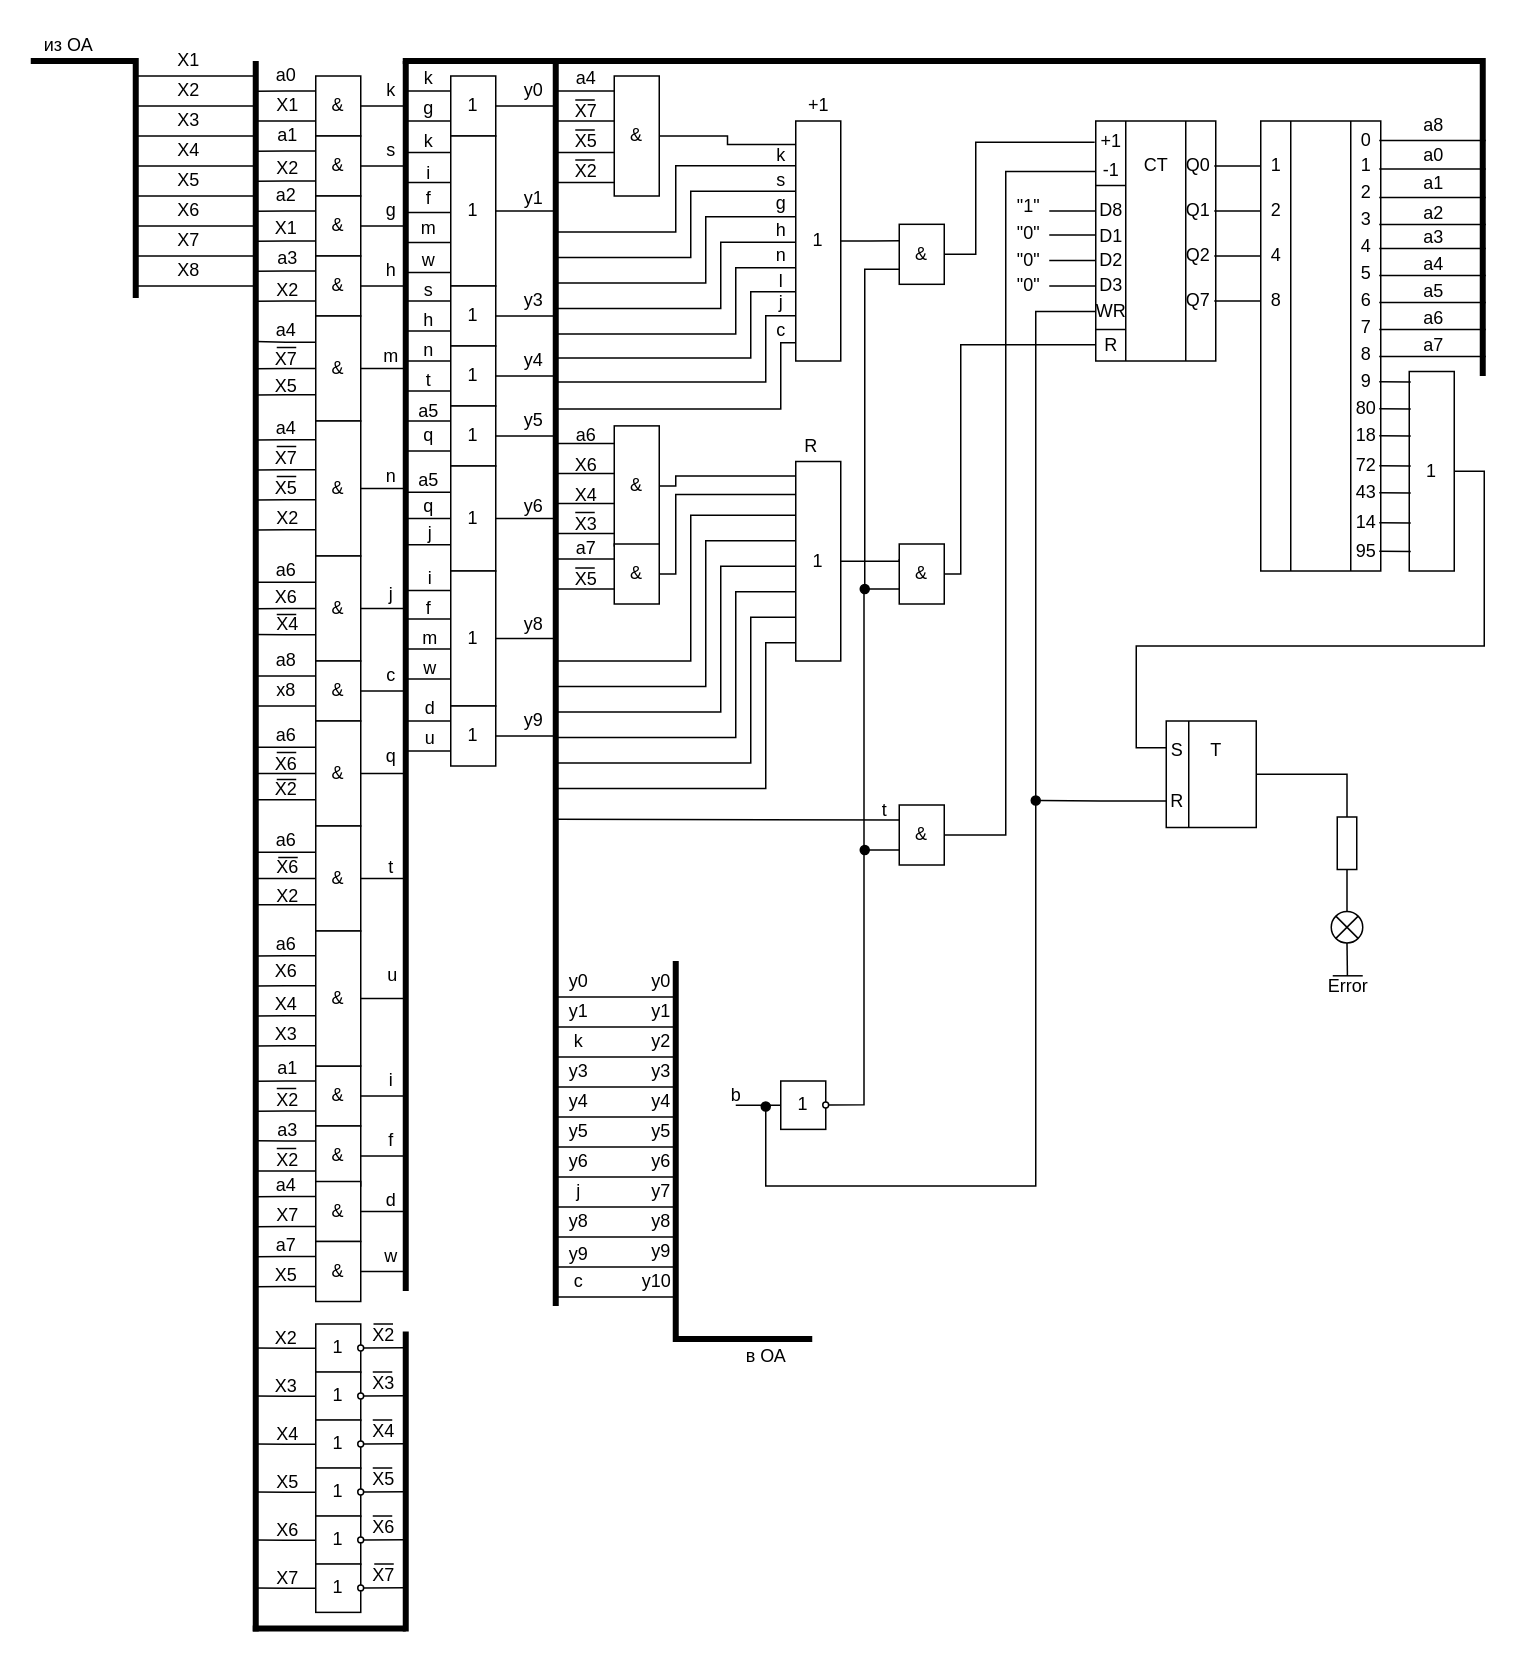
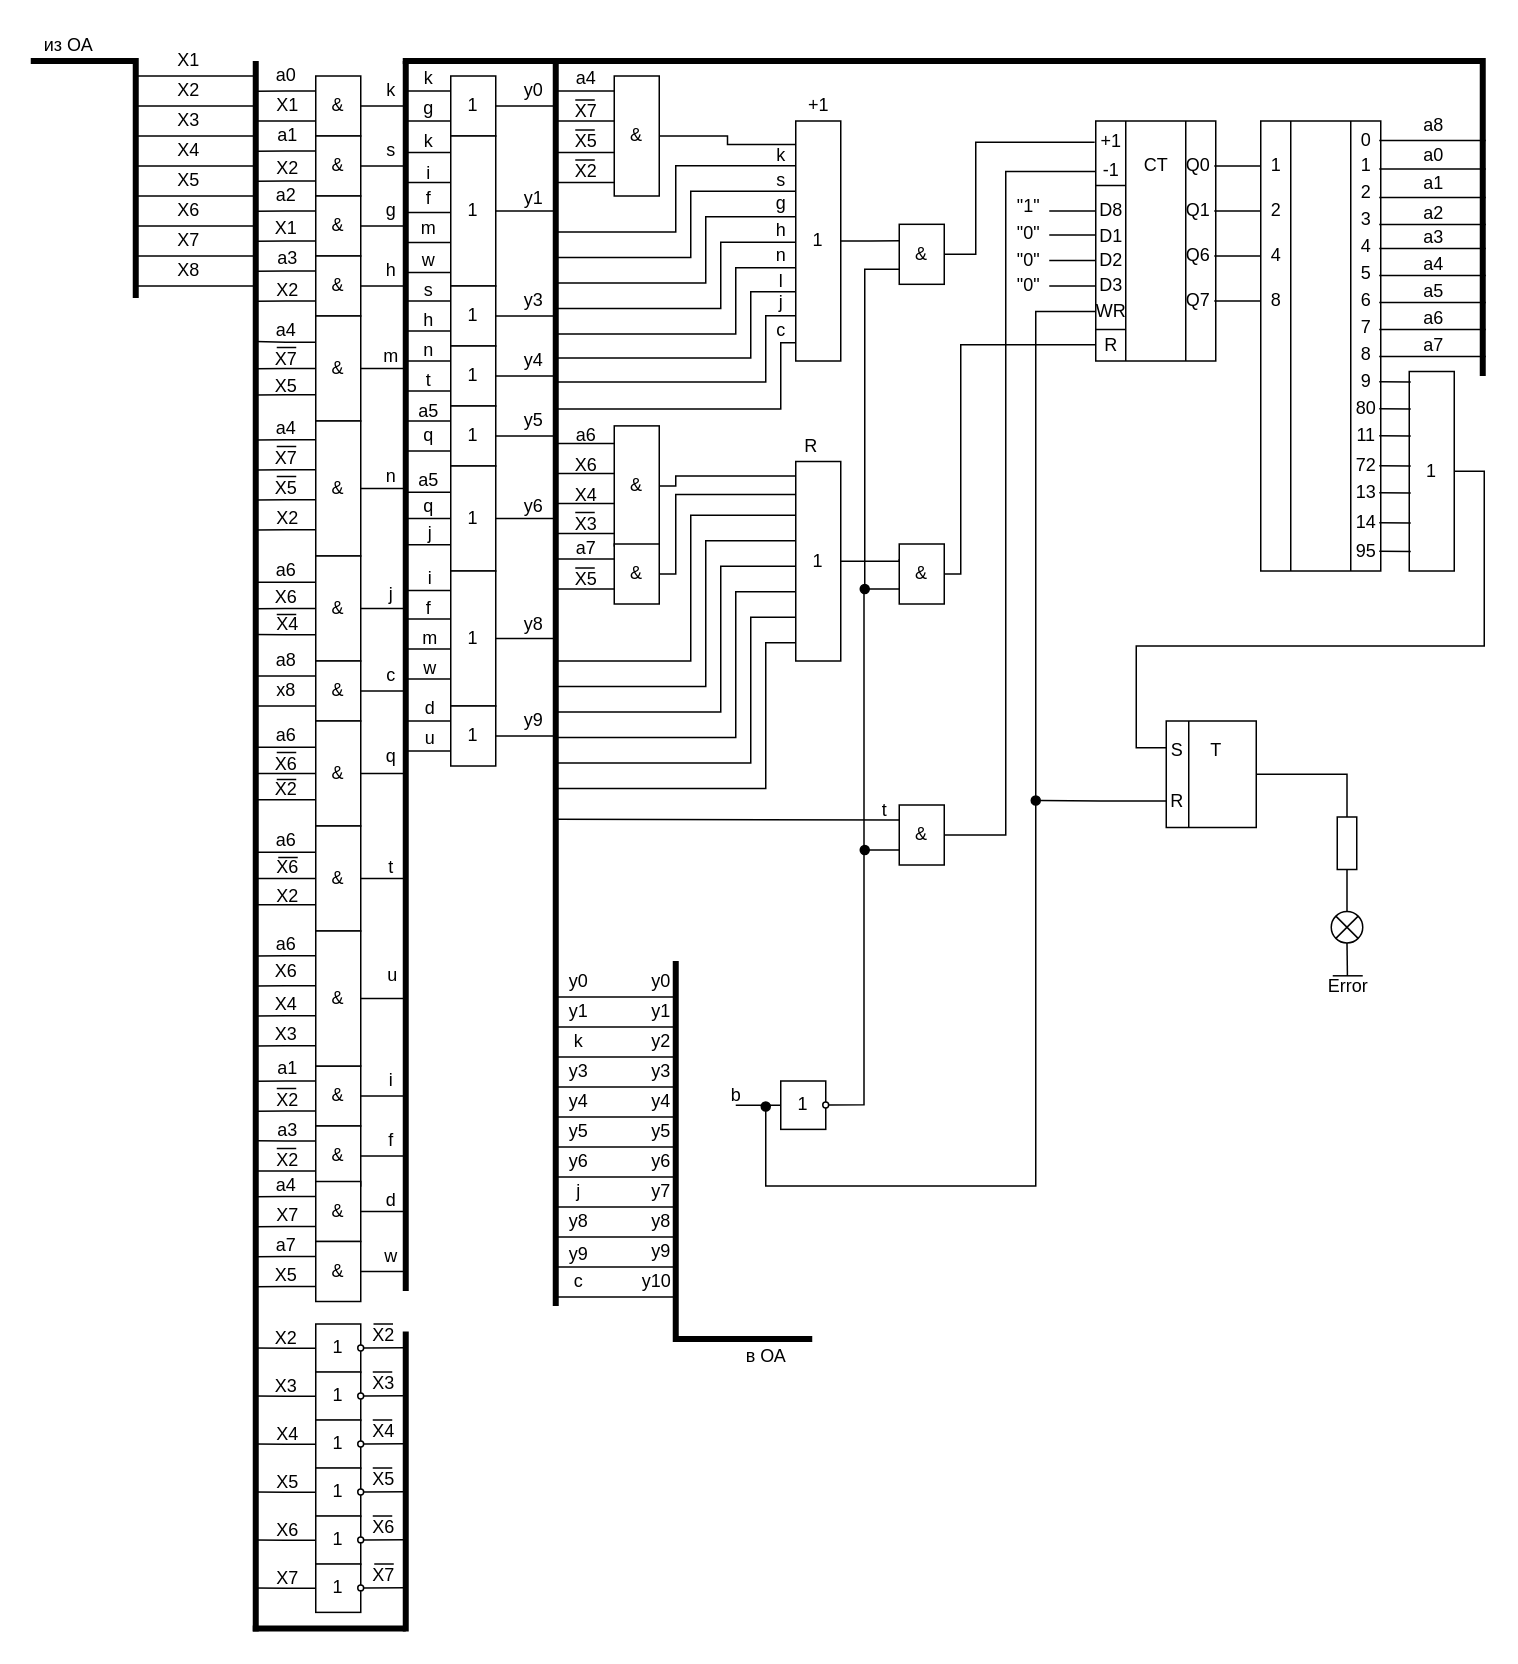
(1199, 256) -> (1199, 256)
(1367, 436) -> (1367, 436)
(1367, 493) -> (1367, 493)
